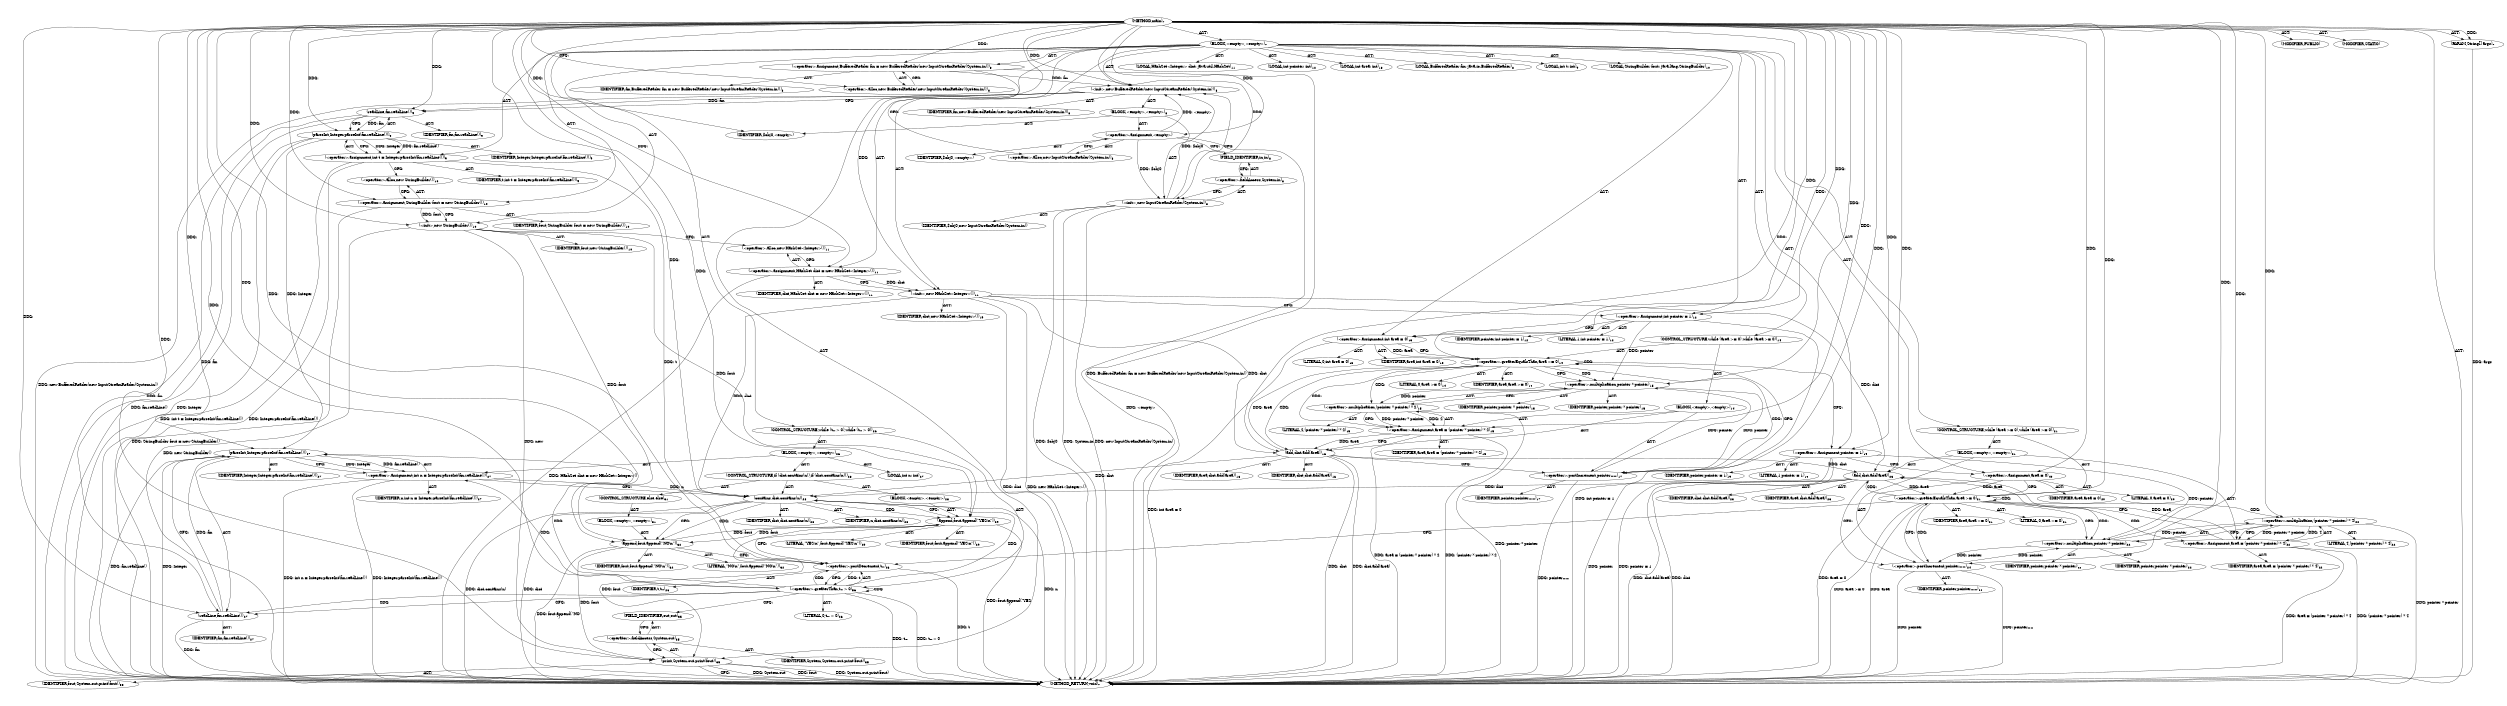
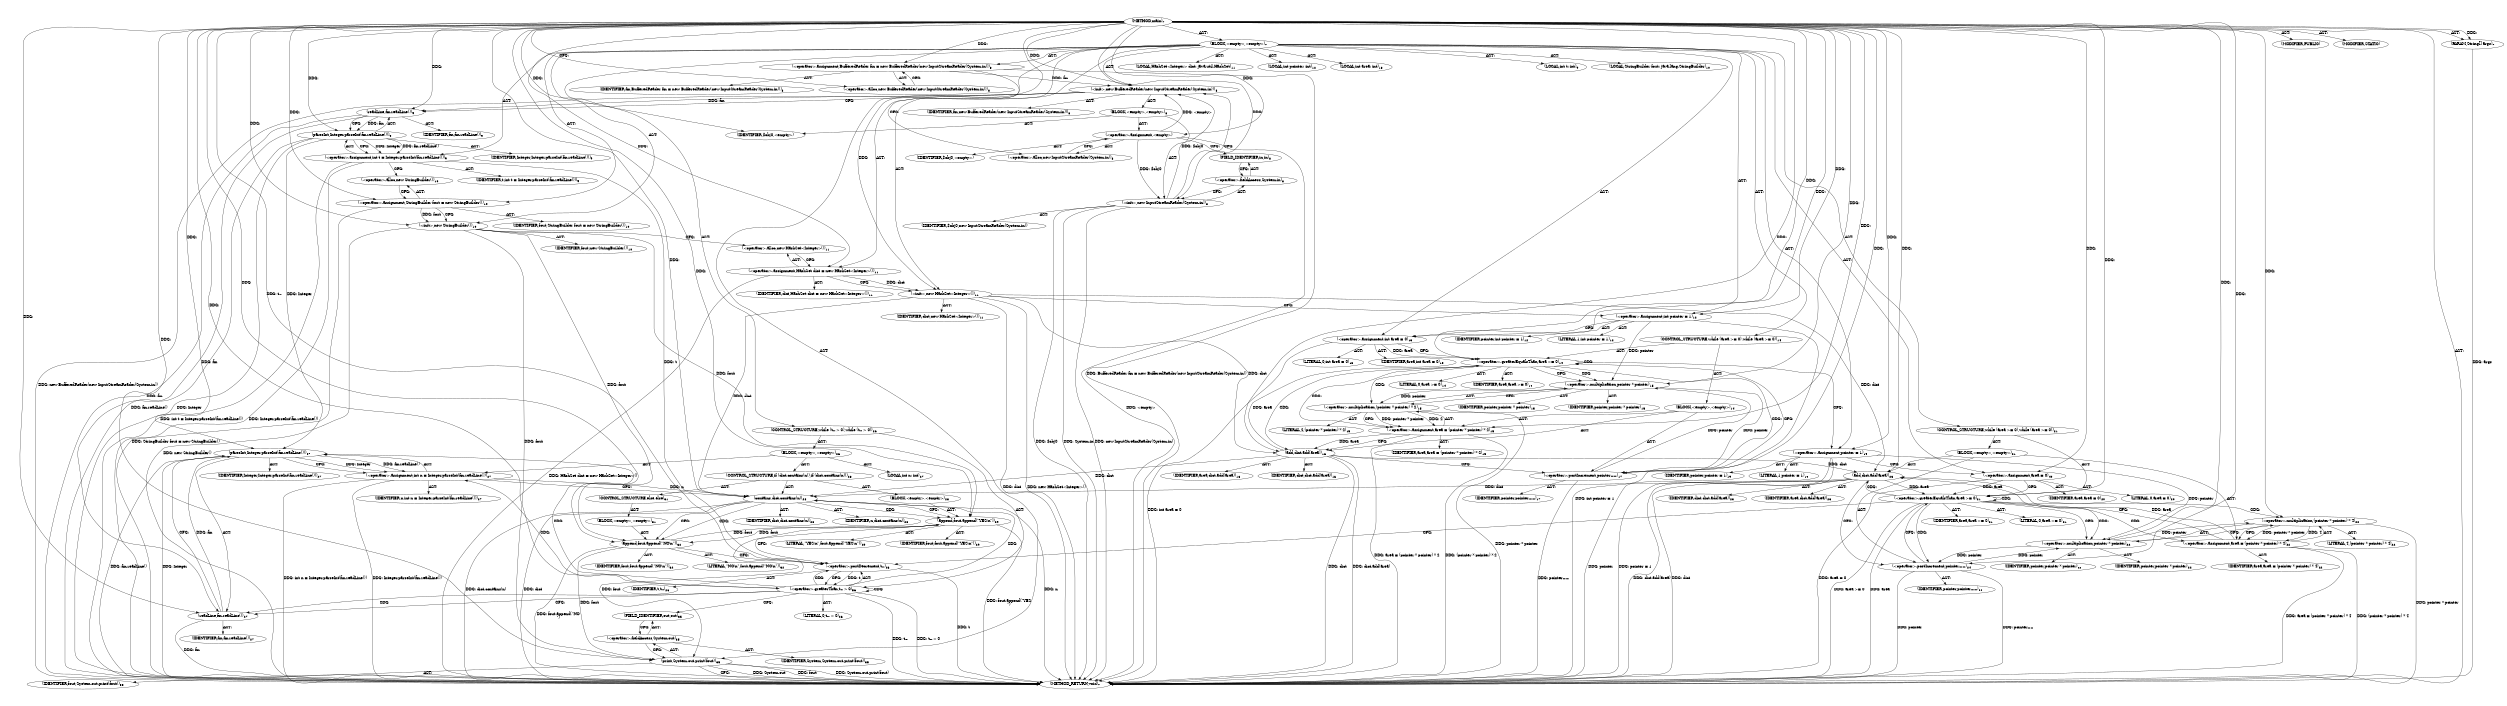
(1464, 67) -> none
(274, 294) -> (274, 294)
(982, 317) -> (982, 317)
(534, 442) -> (534, 442)
